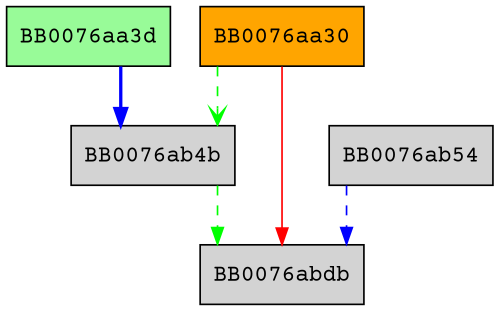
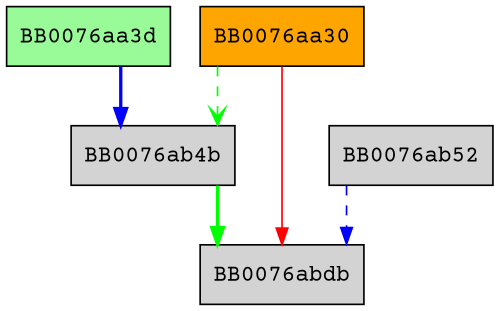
(411, 155) -> (411, 155)
(218, 207) -> (218, 207)
